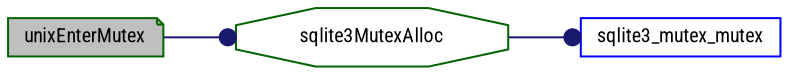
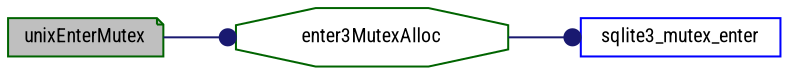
(372, 37) -> (372, 37)
(681, 37) -> (681, 37)
